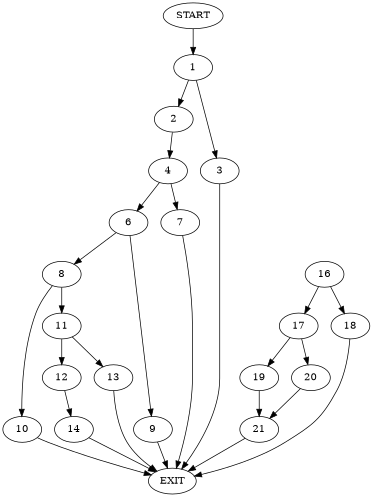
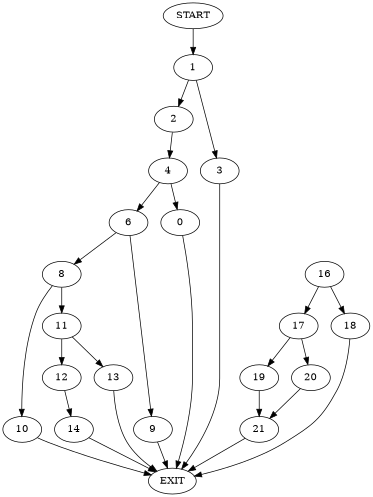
(180, 223) -> (180, 223)
